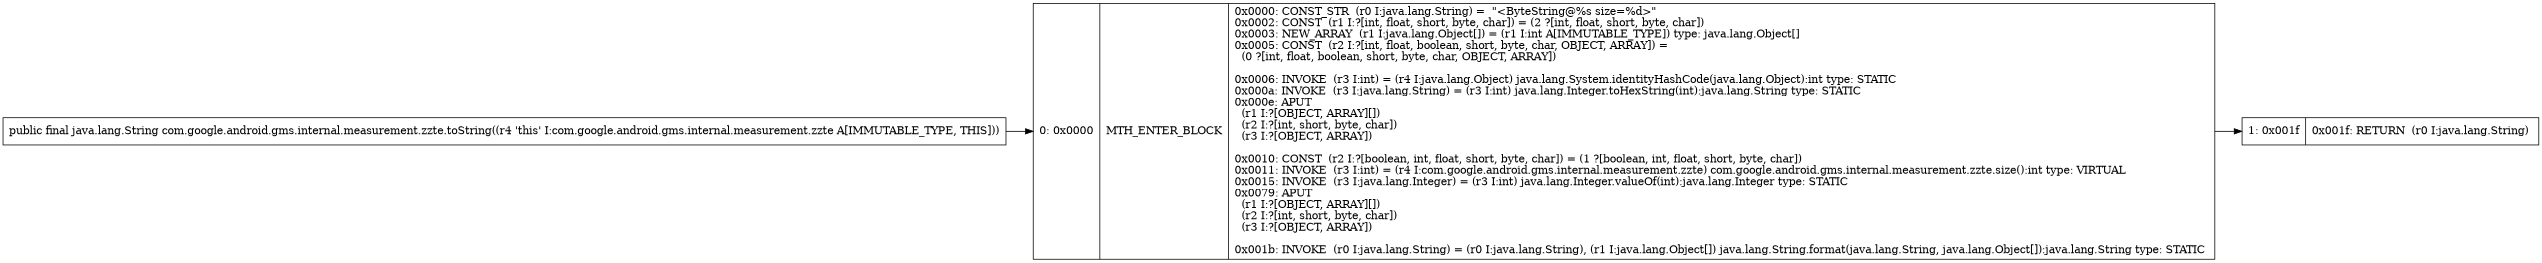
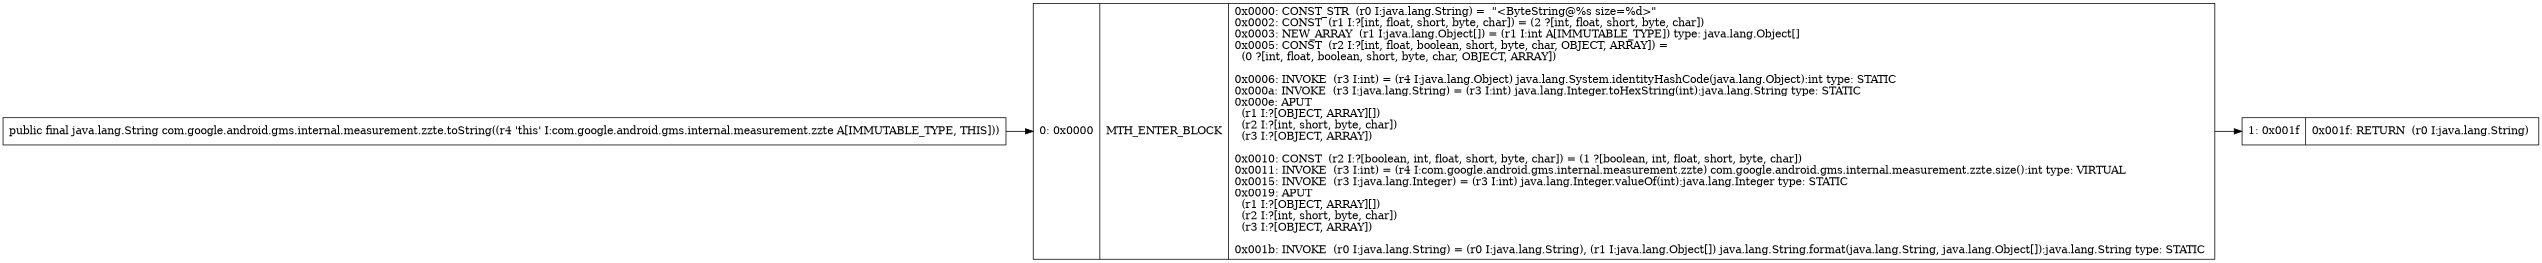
(1277, 193) -> (1277, 193)
